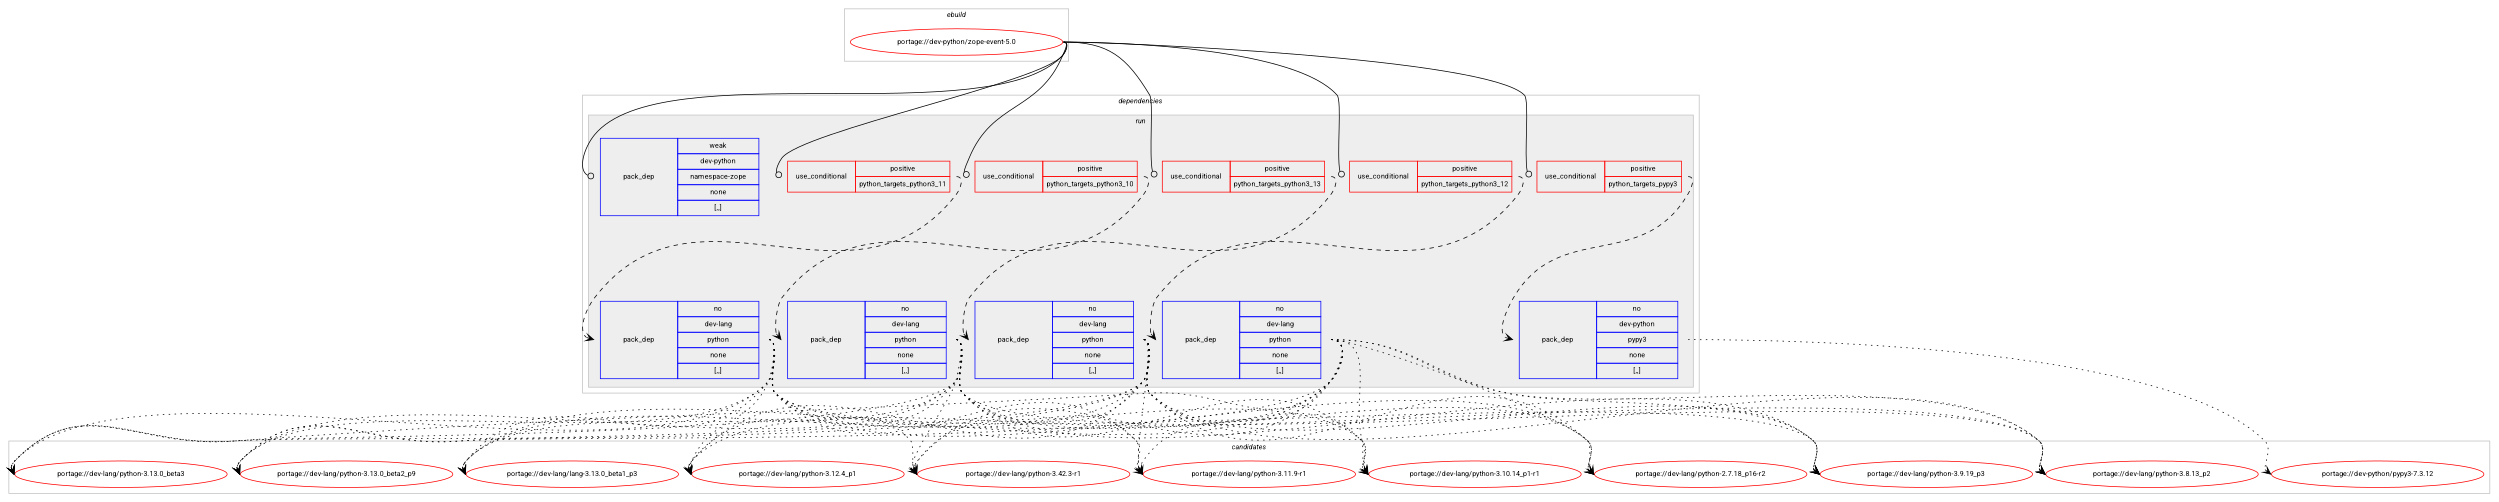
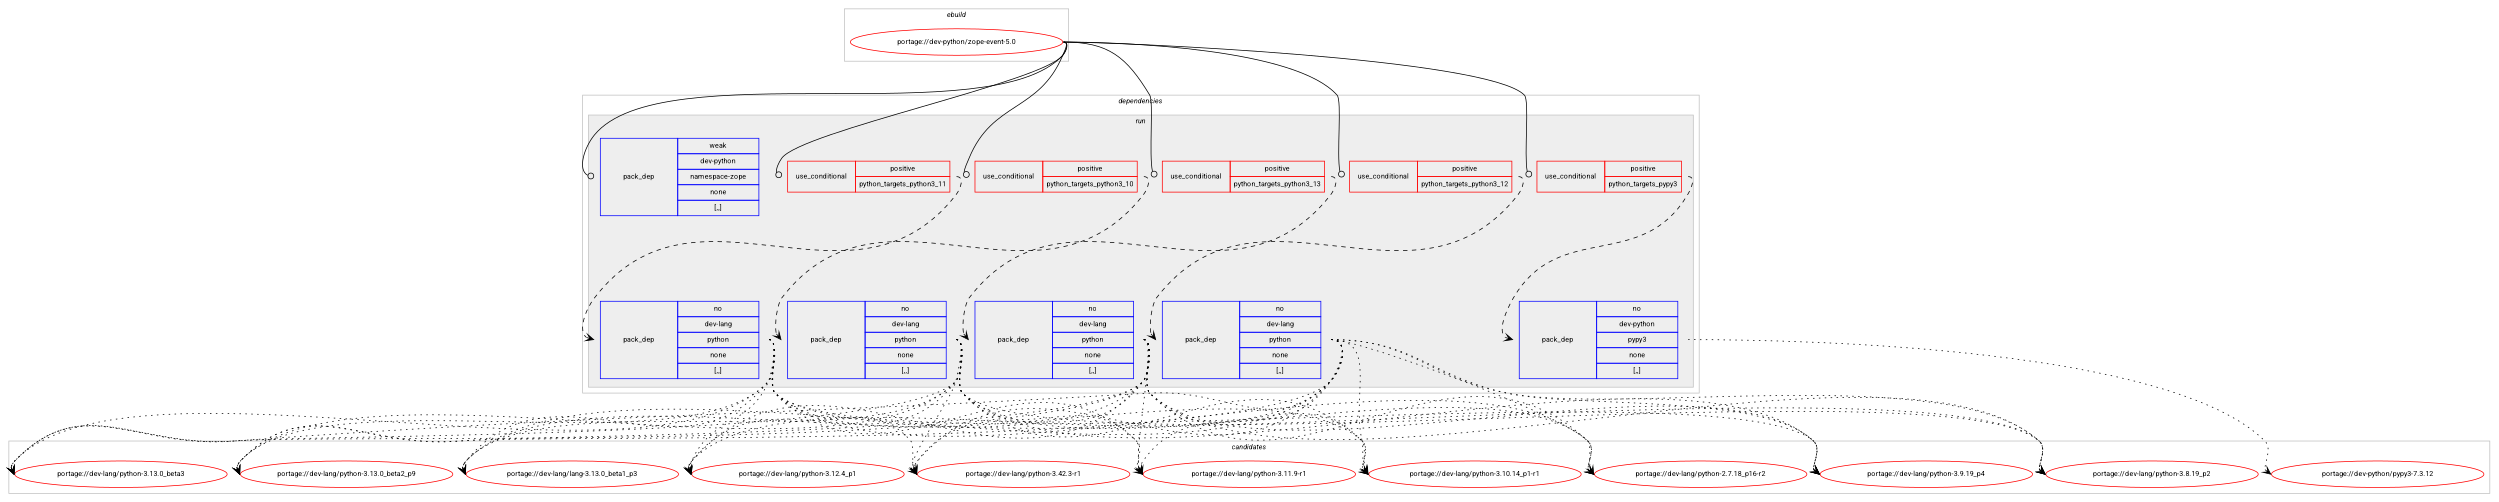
(1926, 474) -> (1926, 474)
(2152, 474) -> (2152, 474)
